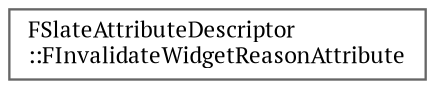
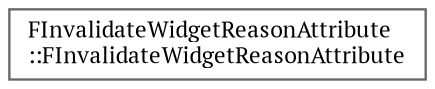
(218, 44) -> (218, 44)
